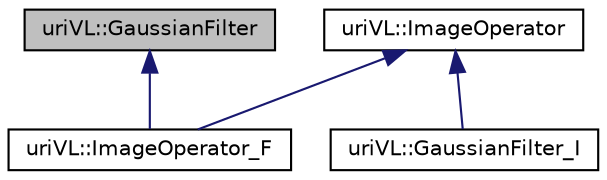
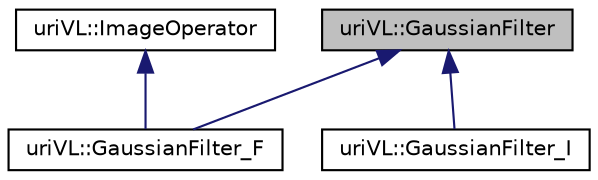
(460, 101) -> (452, 101)
(150, 150) -> (146, 150)
